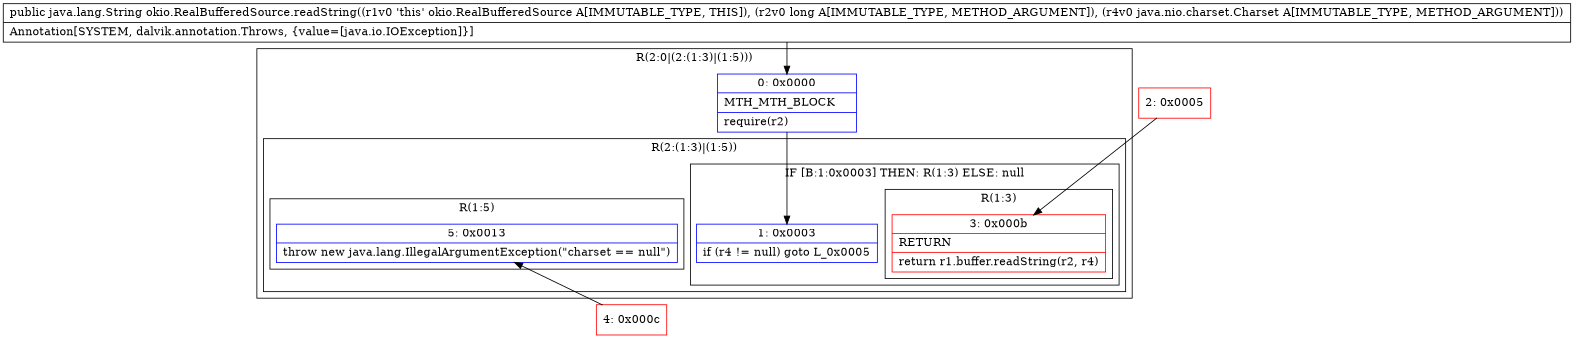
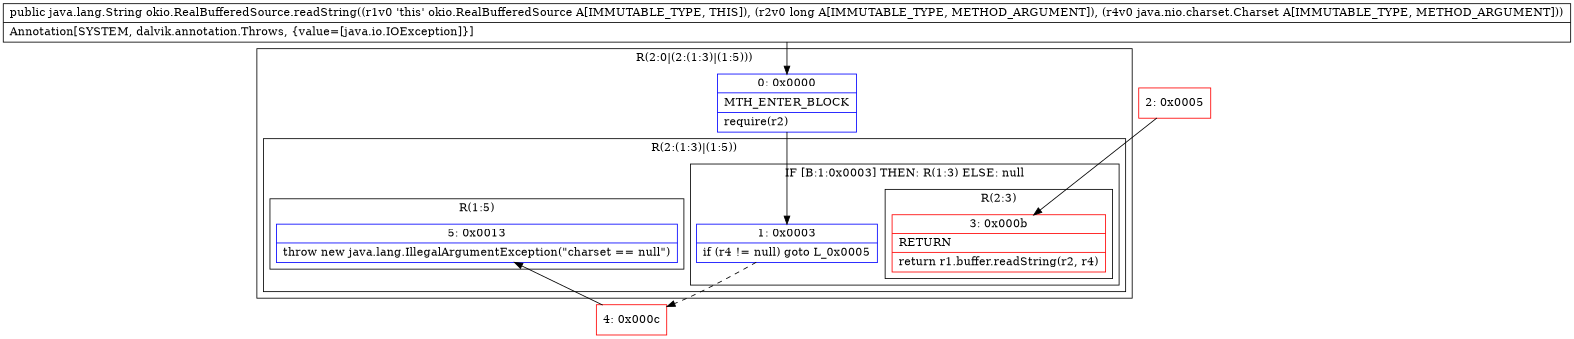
(780, 102) -> (787, 102)
(999, 199) -> (999, 199)
none -> (724, 280)
